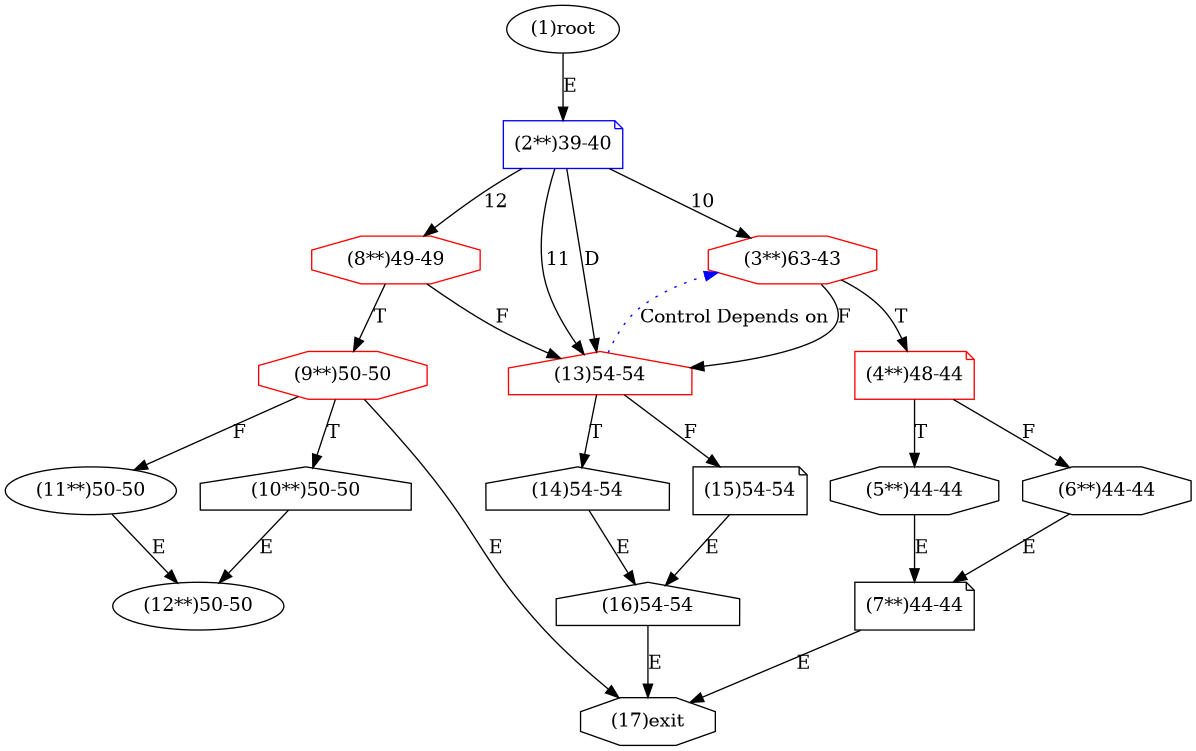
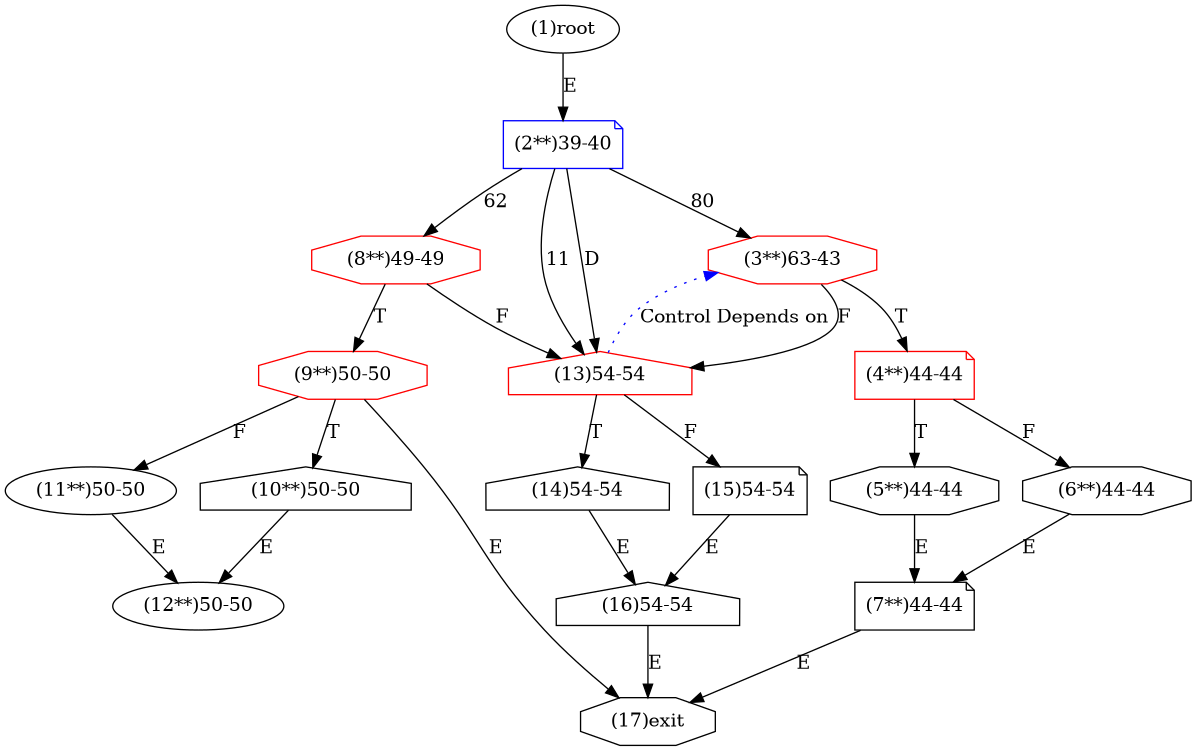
(496, 202) -> (496, 202)
(703, 202) -> (703, 202)
(915, 375) -> (915, 375)
